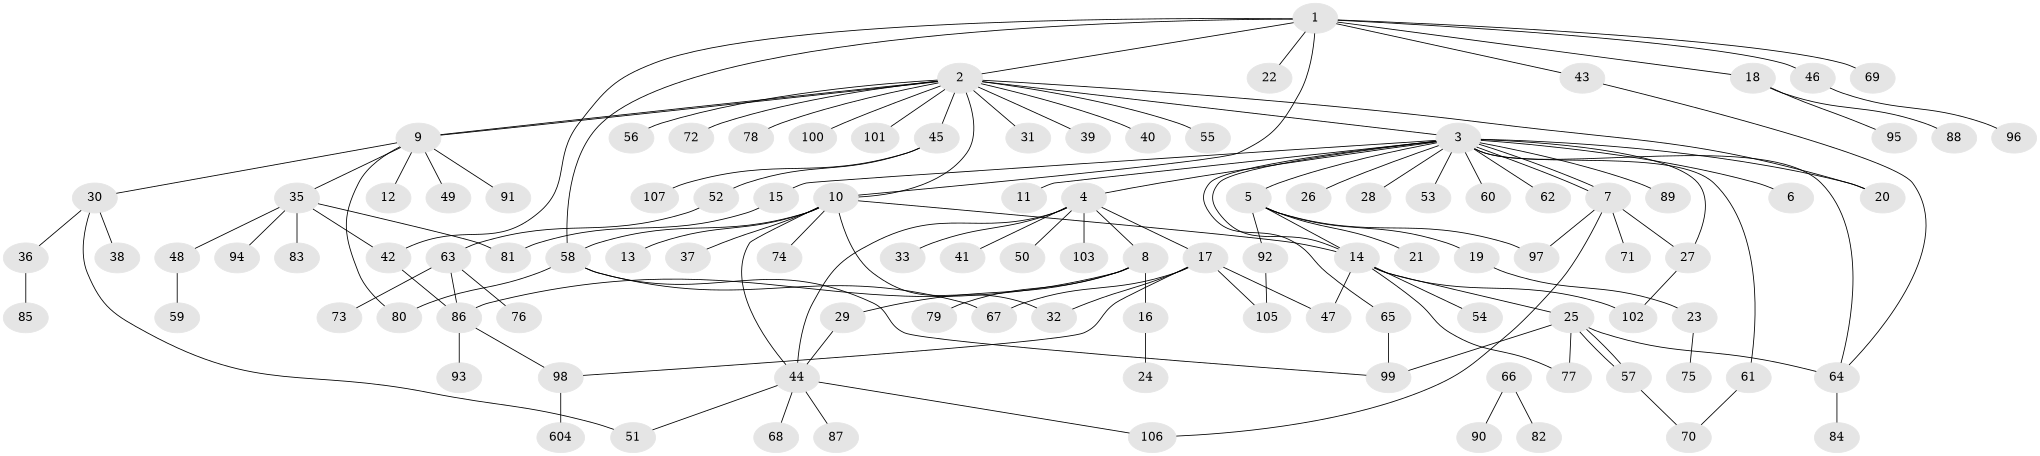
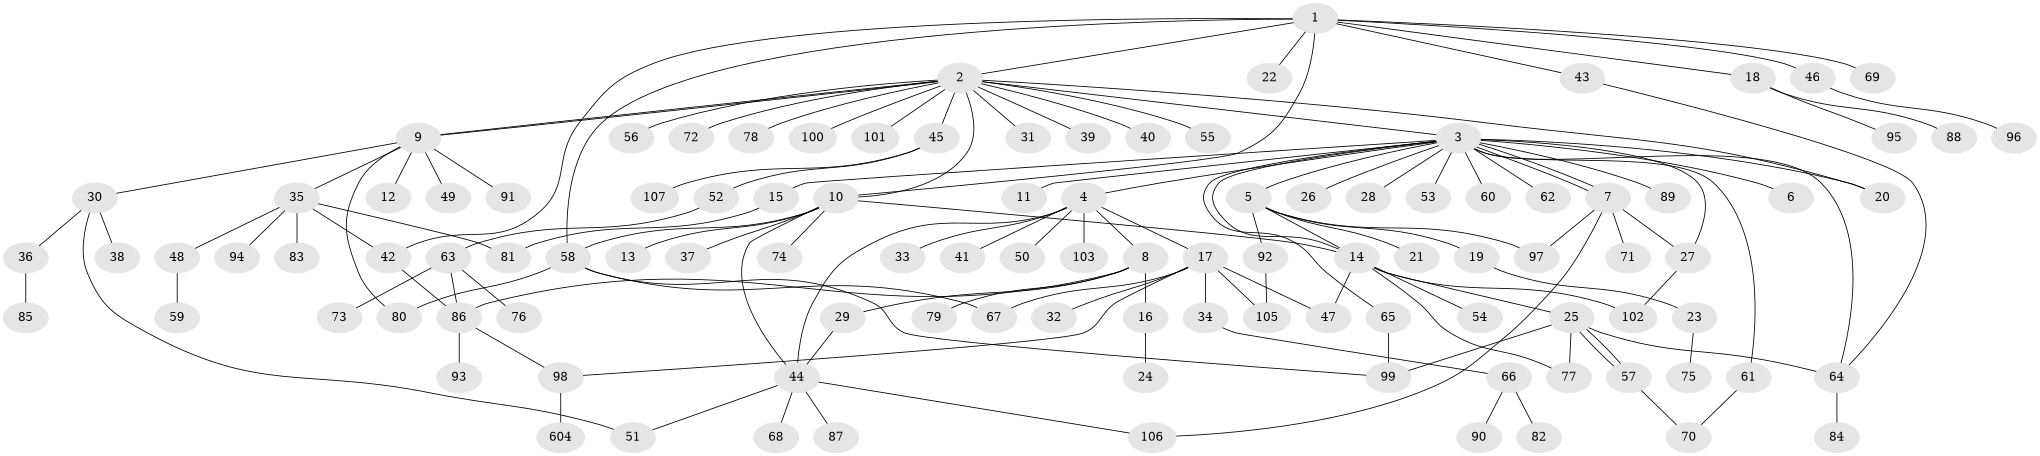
(890, 284) -> none
none -> (1205, 318)
